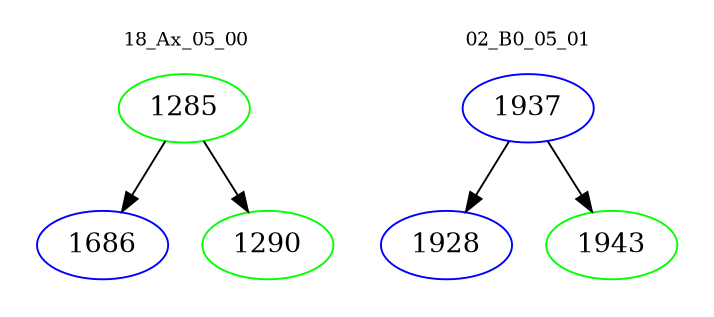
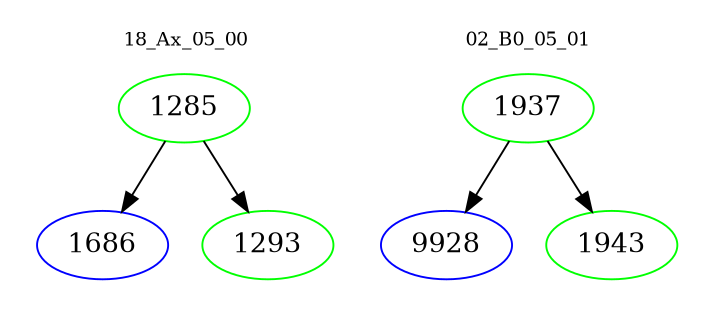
(528, 108) -> (528, 108)
(268, 245) -> (268, 245)
(447, 245) -> (447, 245)
